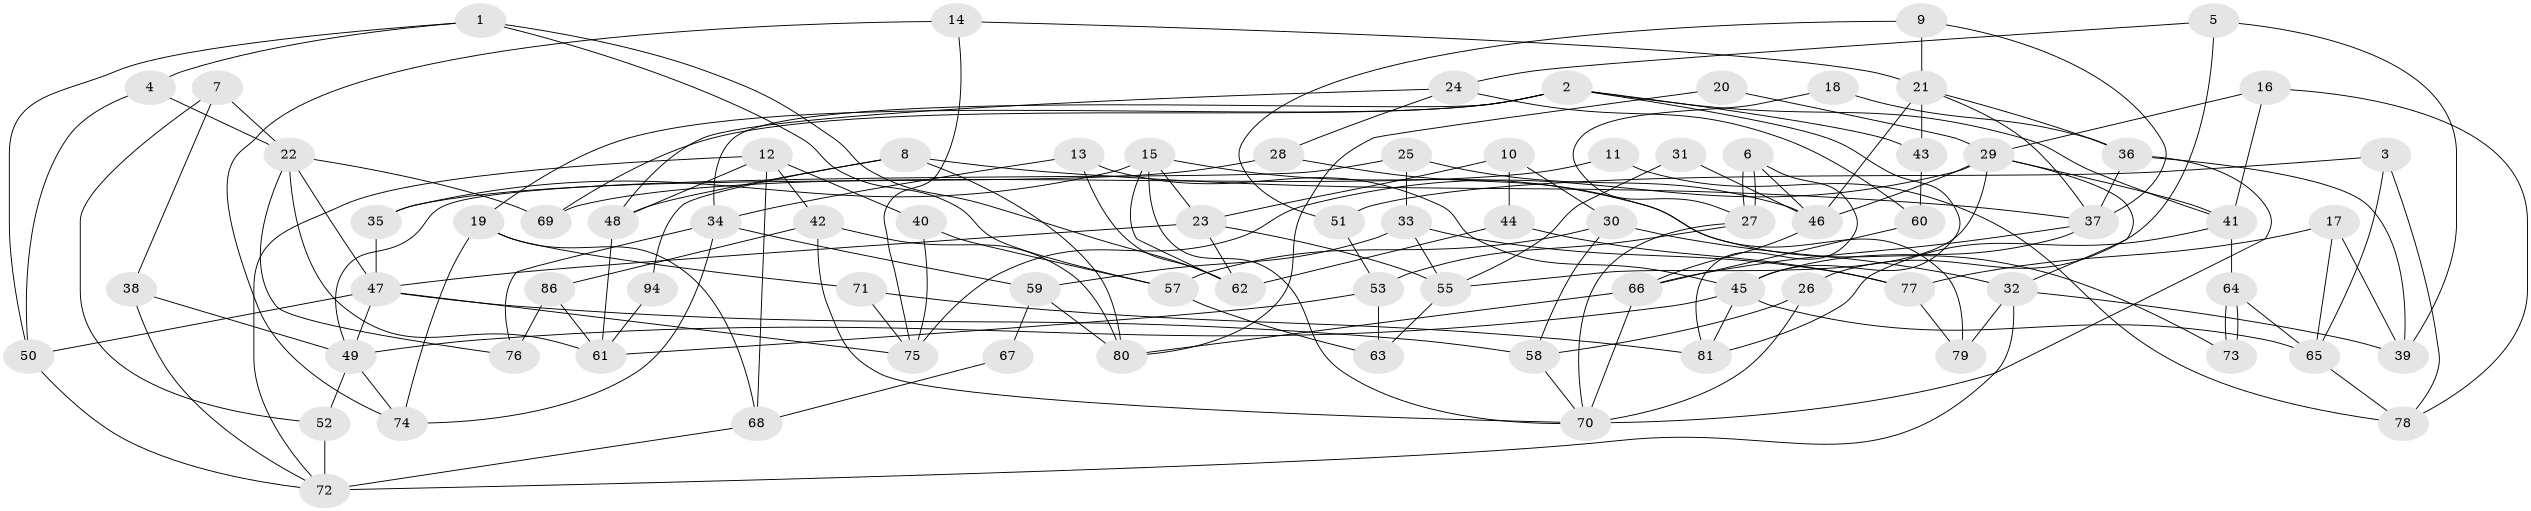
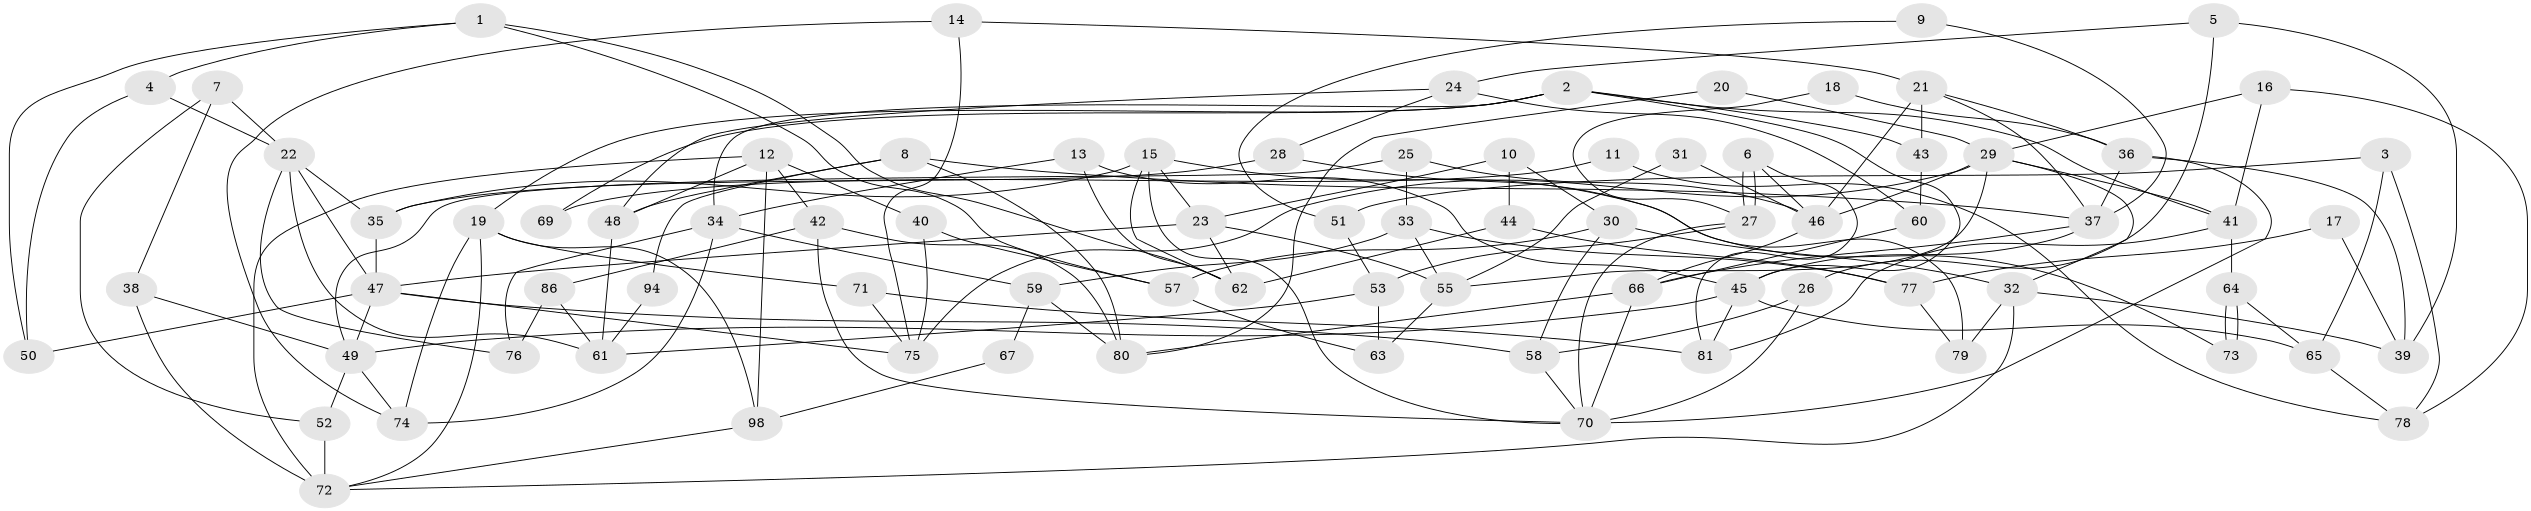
(1922, 54) -> none
(416, 179) -> (333, 189)
(2324, 289) -> none
(757, 424) -> (757, 424)
(159, 454) -> (462, 392)
